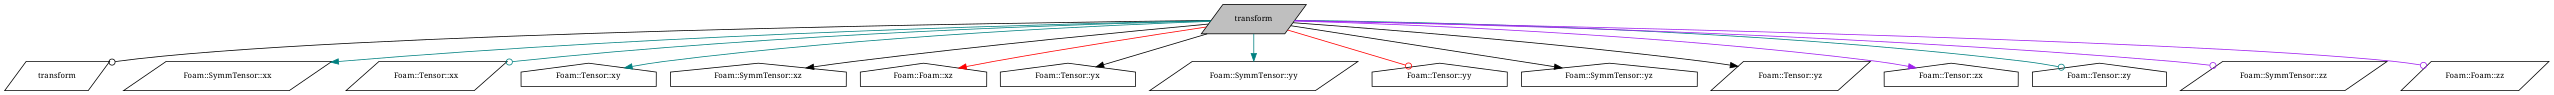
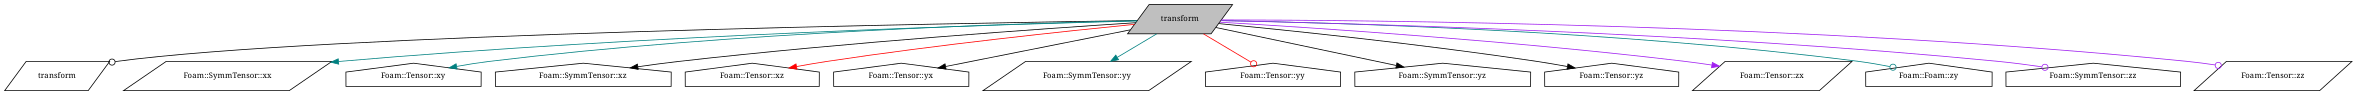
(427, 76) -> none
(924, 76) -> (752, 76)
(1791, 76) -> (1612, 76)
(1951, 76) -> (1772, 76)
(2099, 76) -> (1929, 76)
(2284, 76) -> (2093, 76)
(2475, 76) -> (2273, 76)
